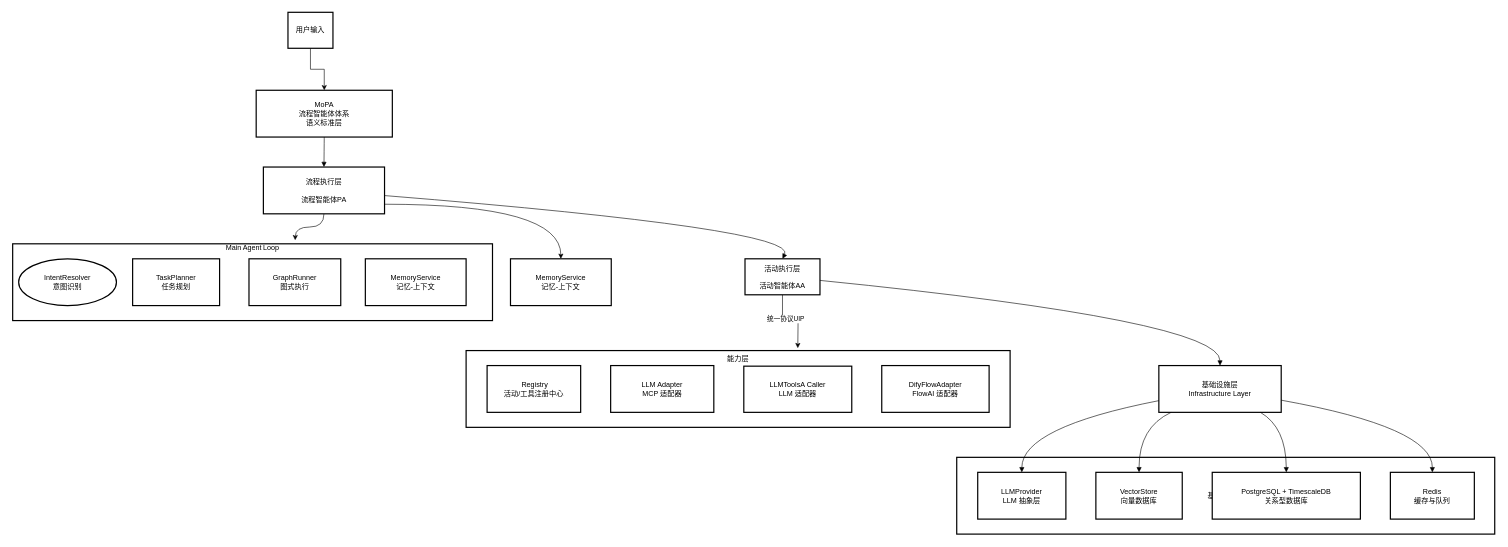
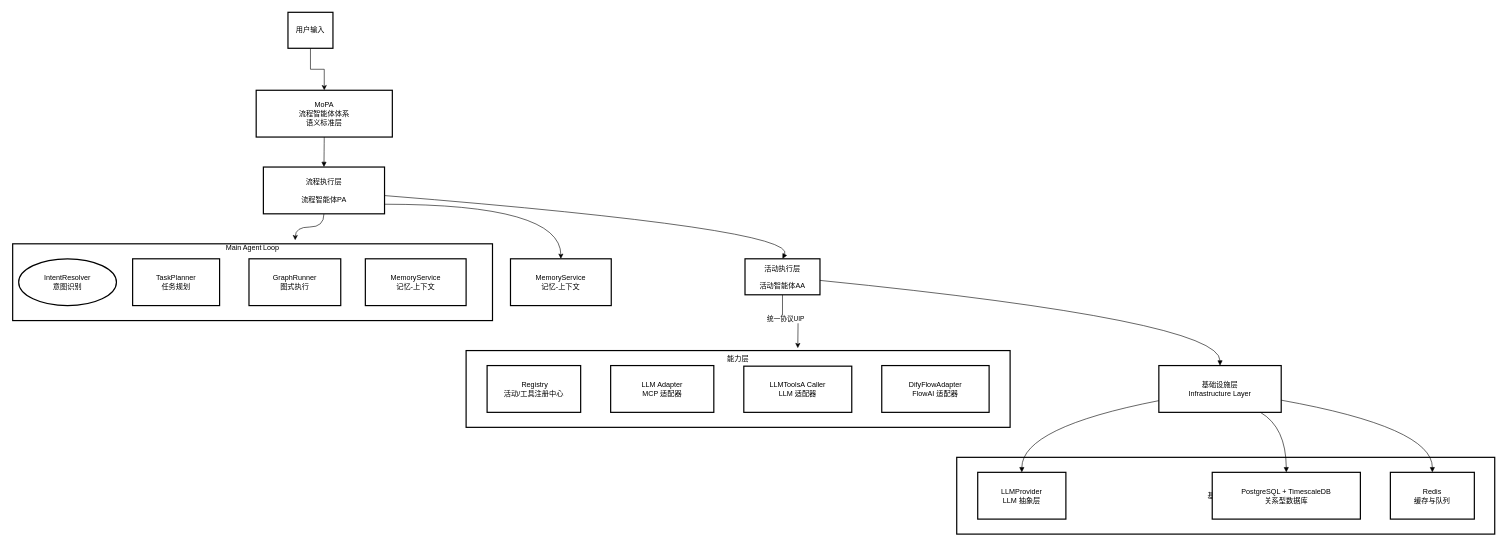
(1142, 446) -> none
(1139, 496) -> none
